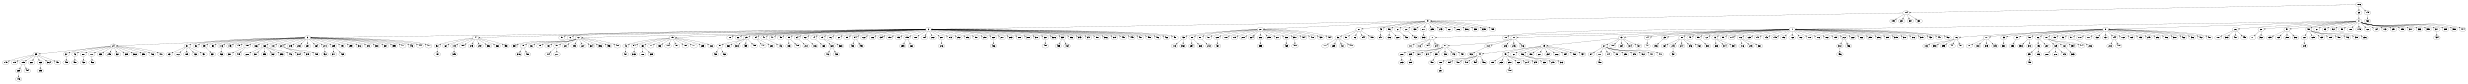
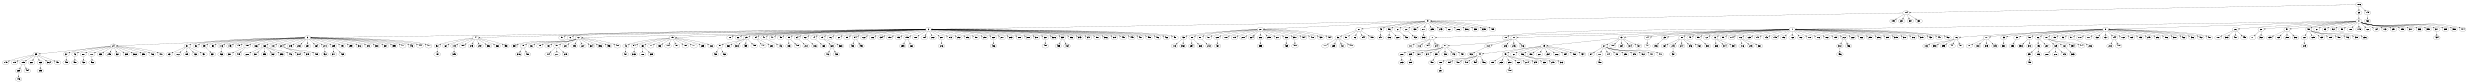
none -> (566, 54)
